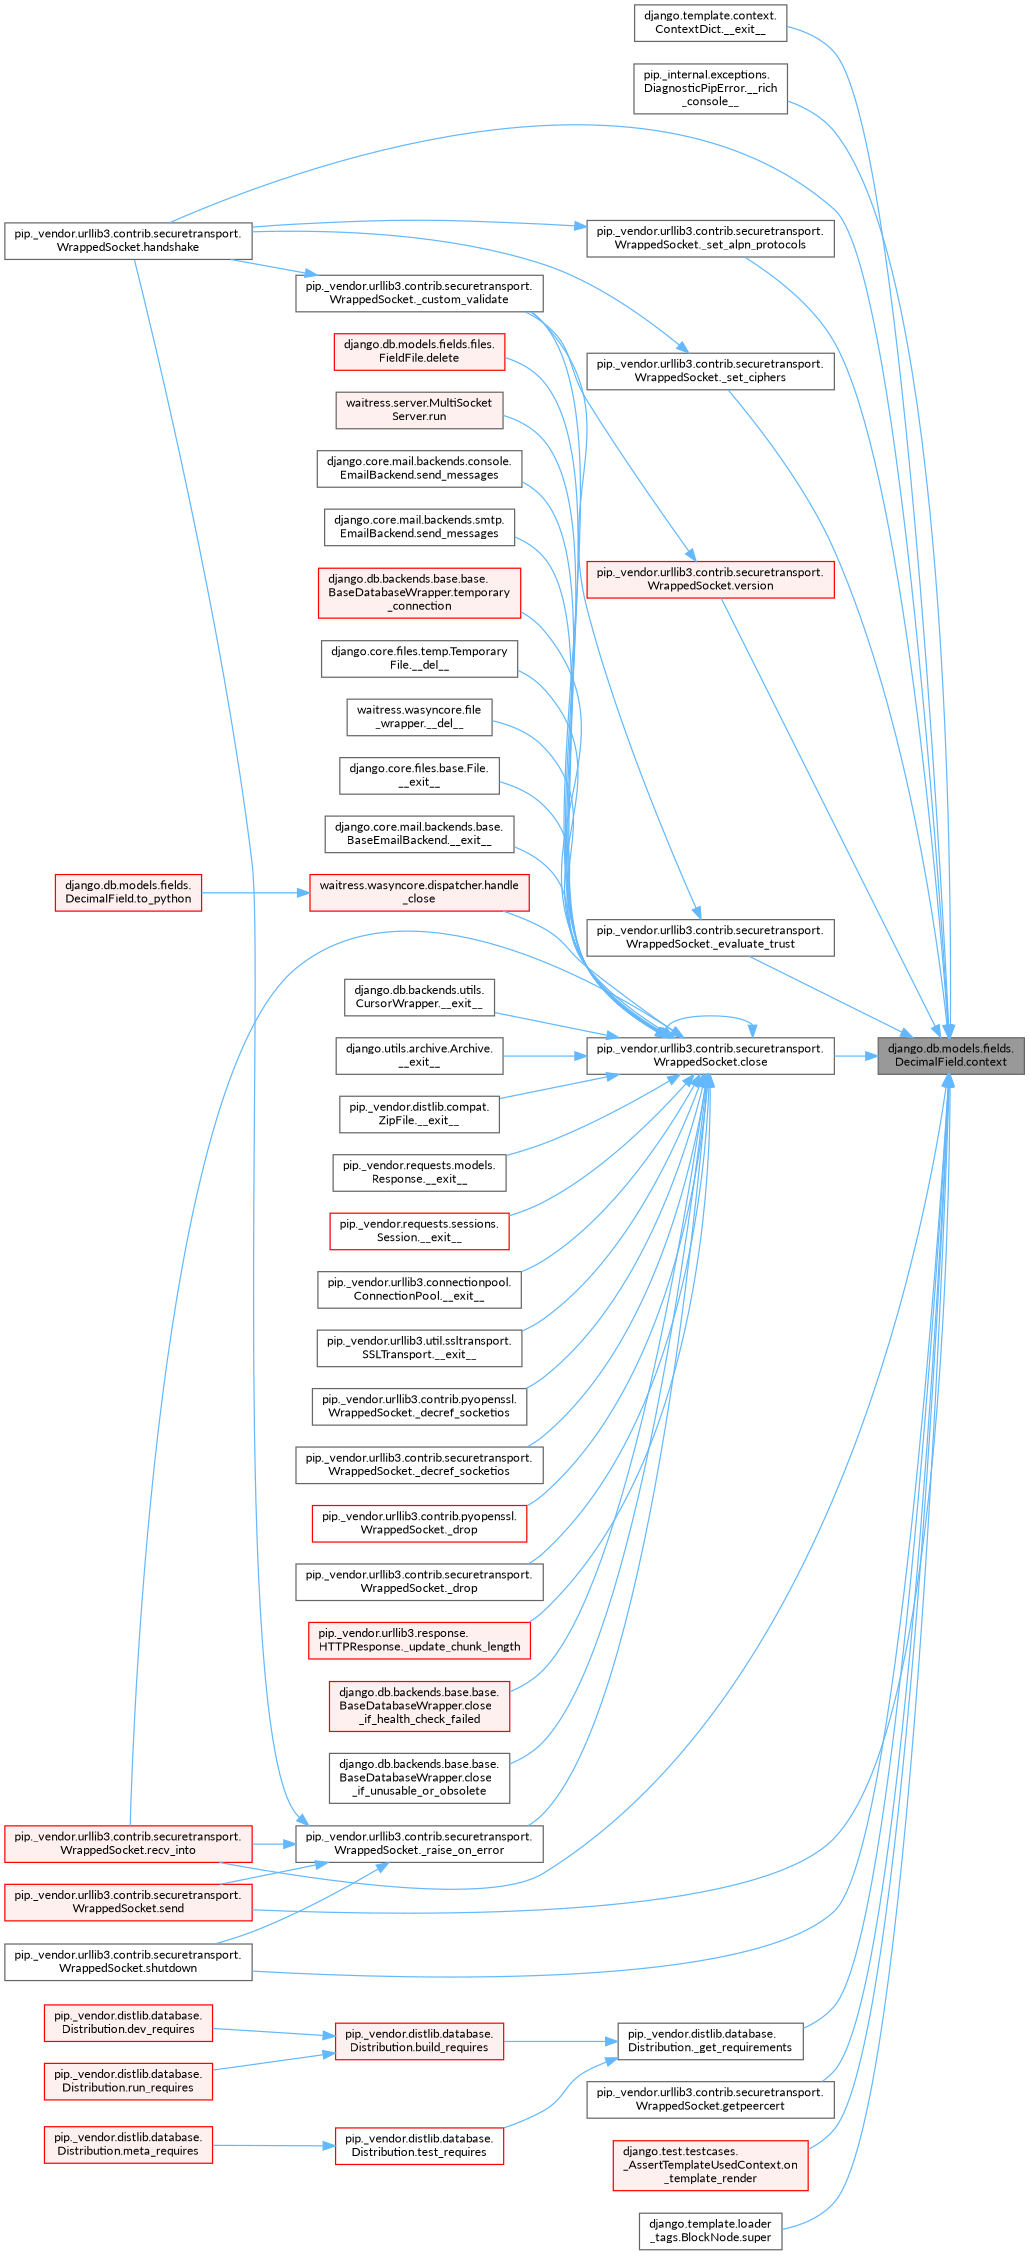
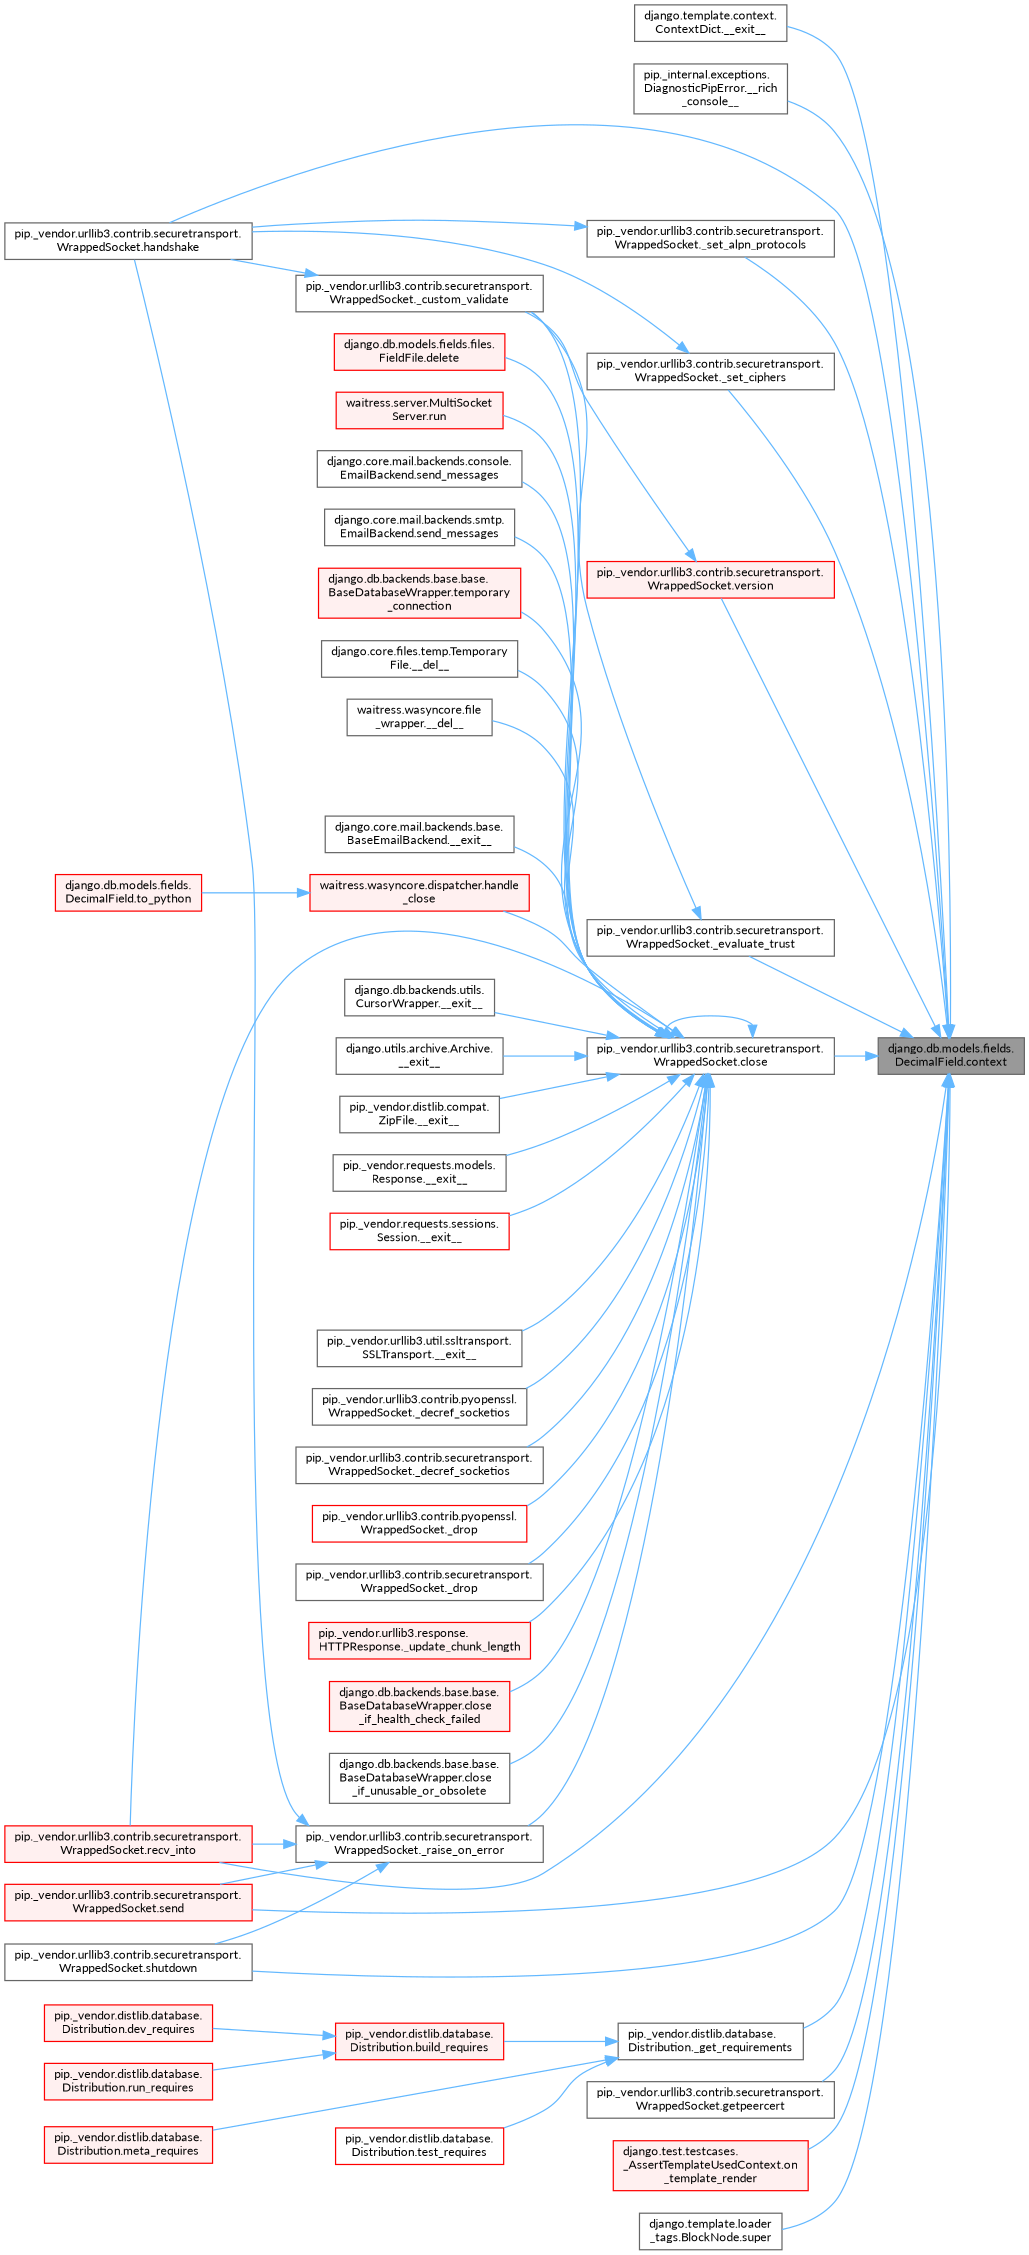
(420, 410) -> (420, 410)
(420, 776) -> none
(420, 1290) -> none
(268, 2146) -> (409, 2095)
